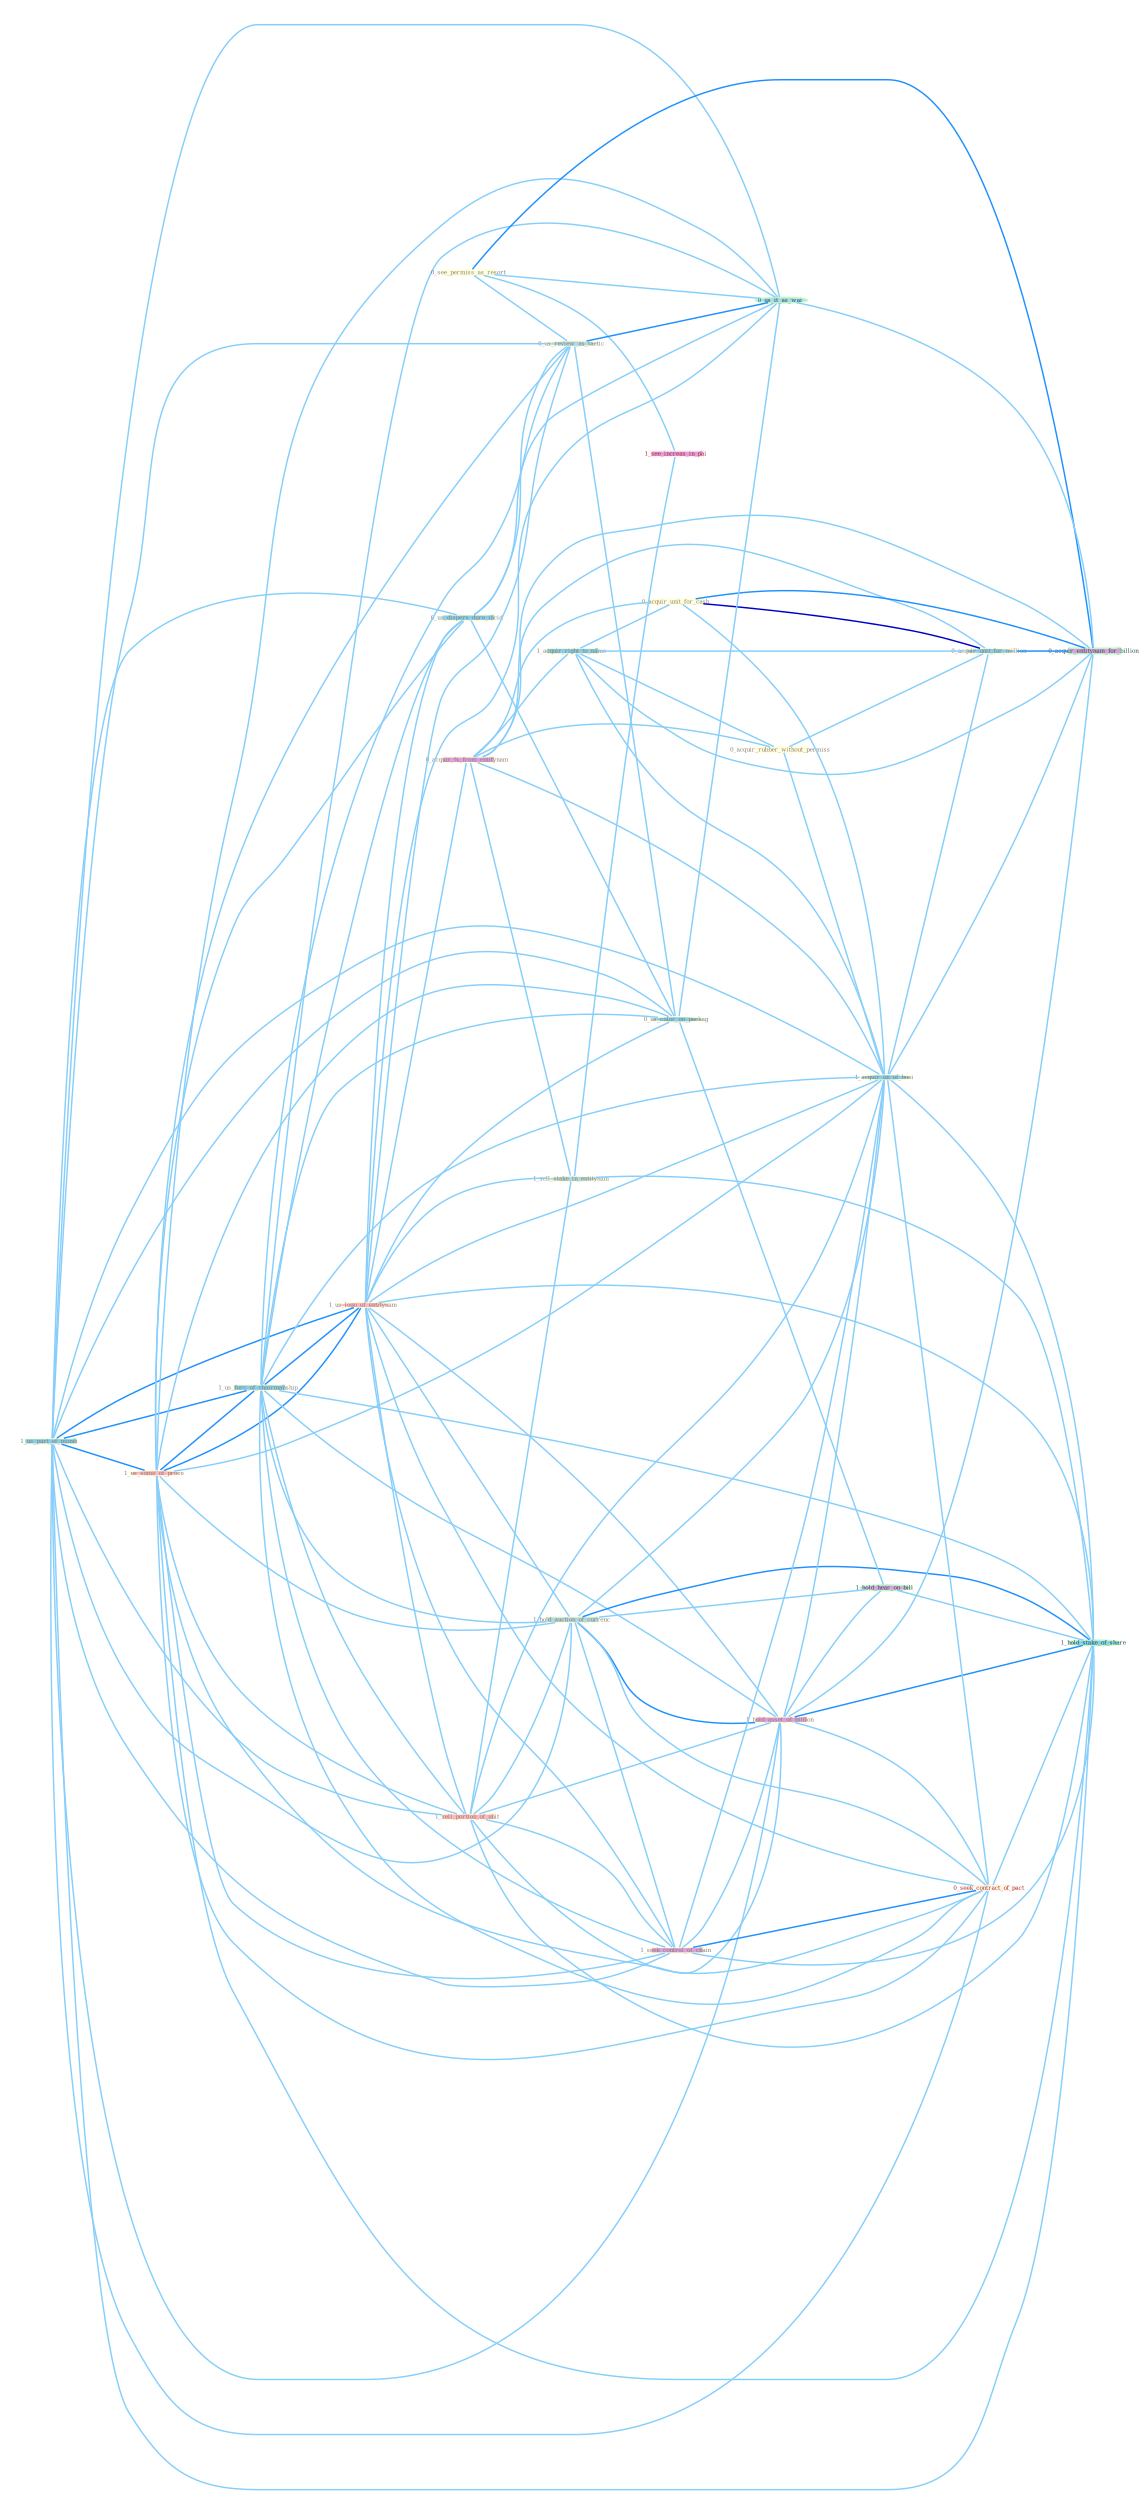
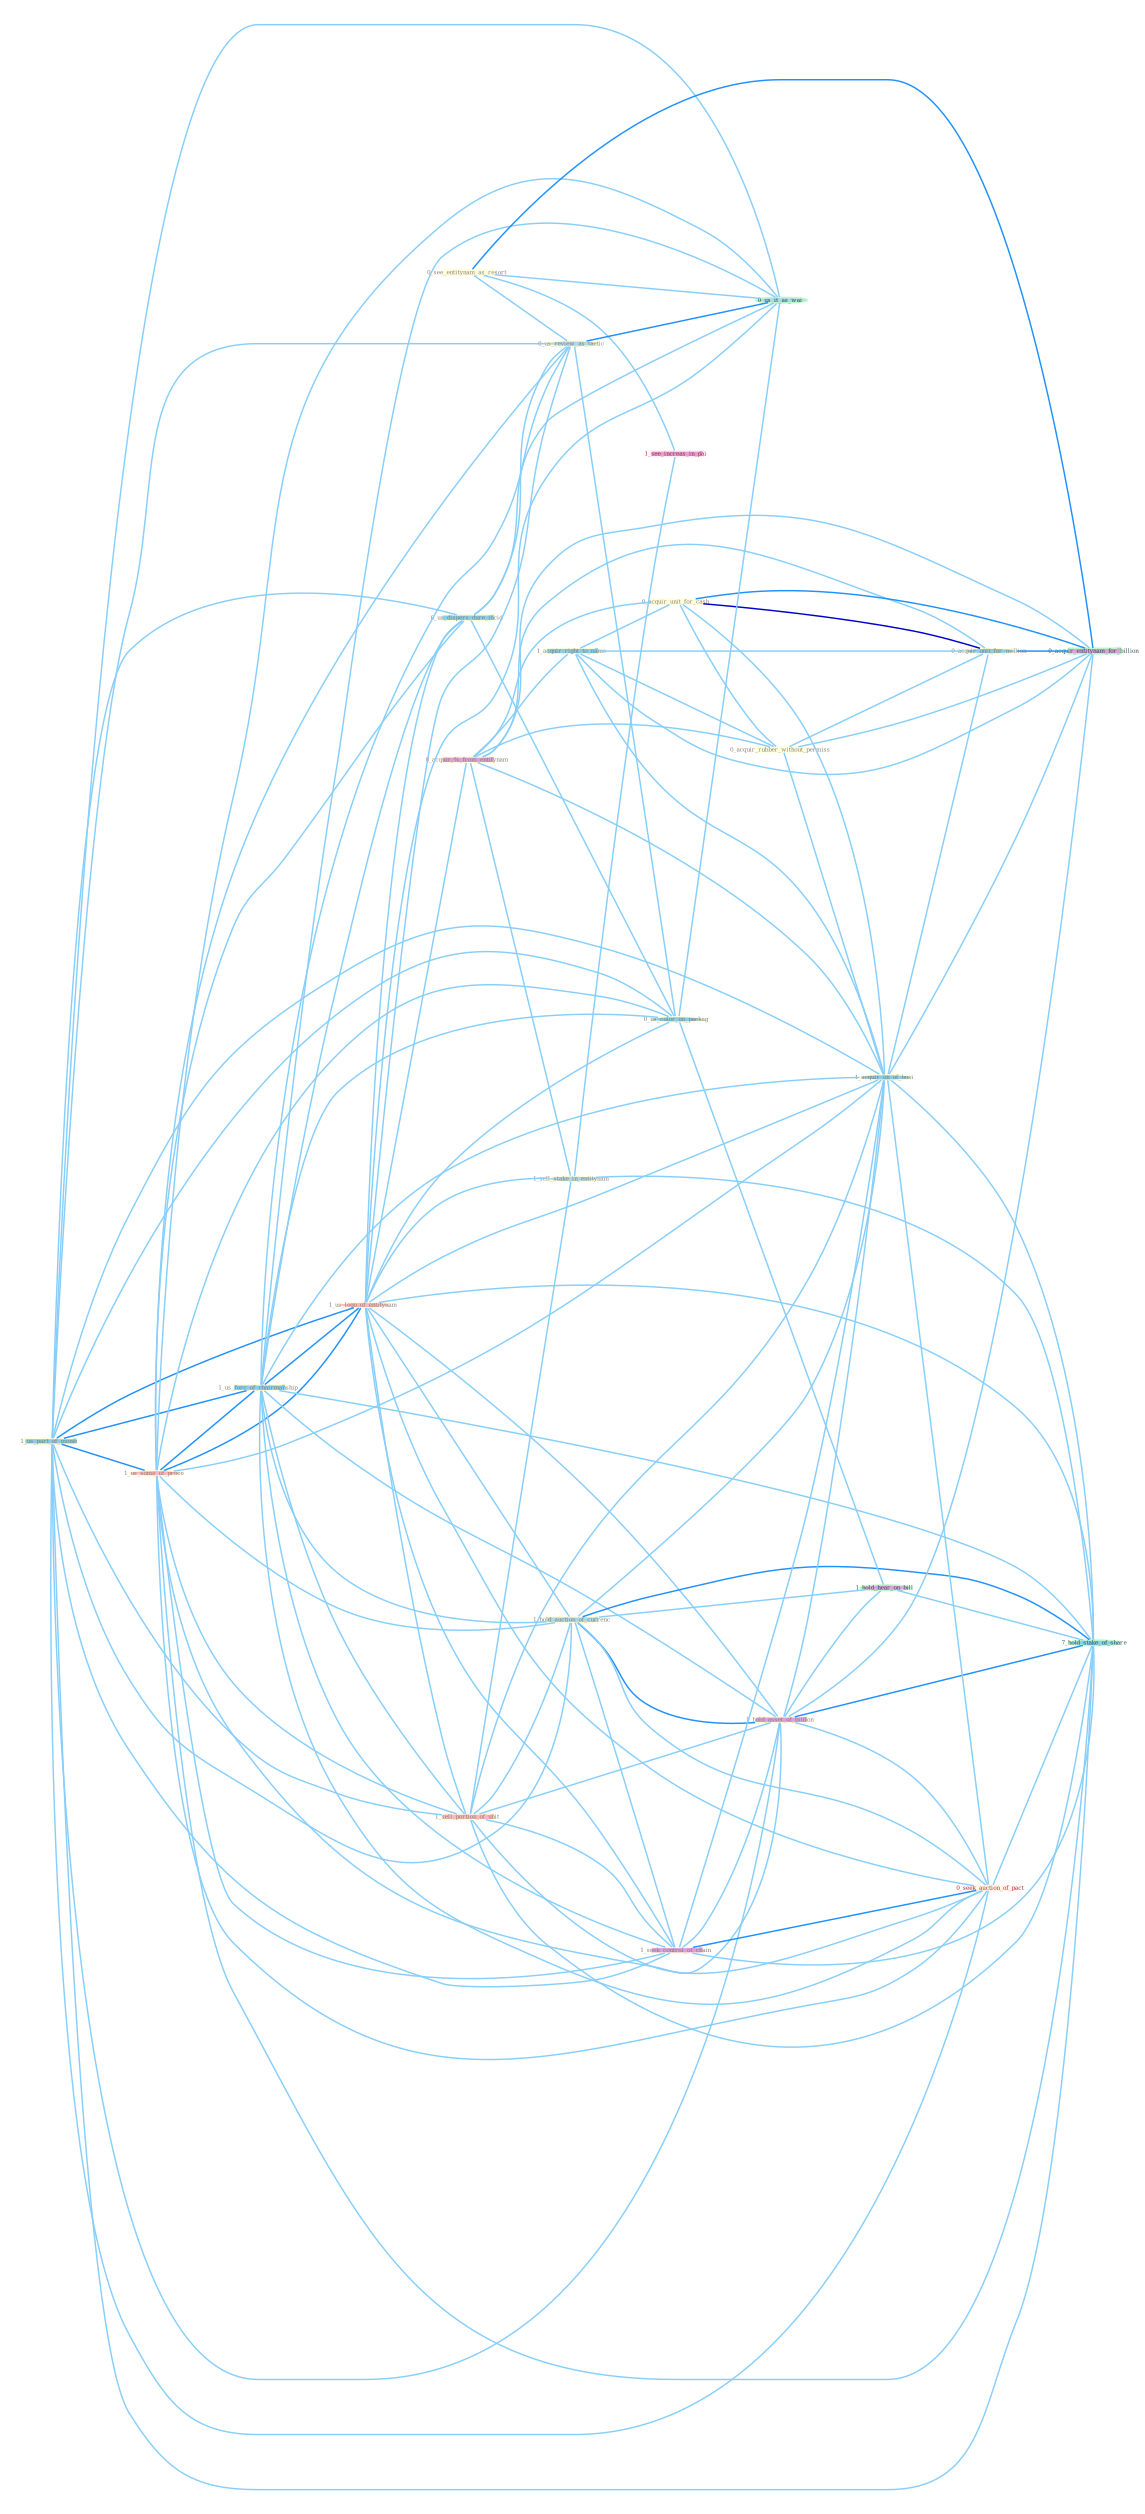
(468, 273) -> (468, 273)
(1018, 412) -> (945, 709)
none -> (718, 673)
(1095, 1643) -> (1095, 1643)
(990, 1888) -> (990, 1888)
